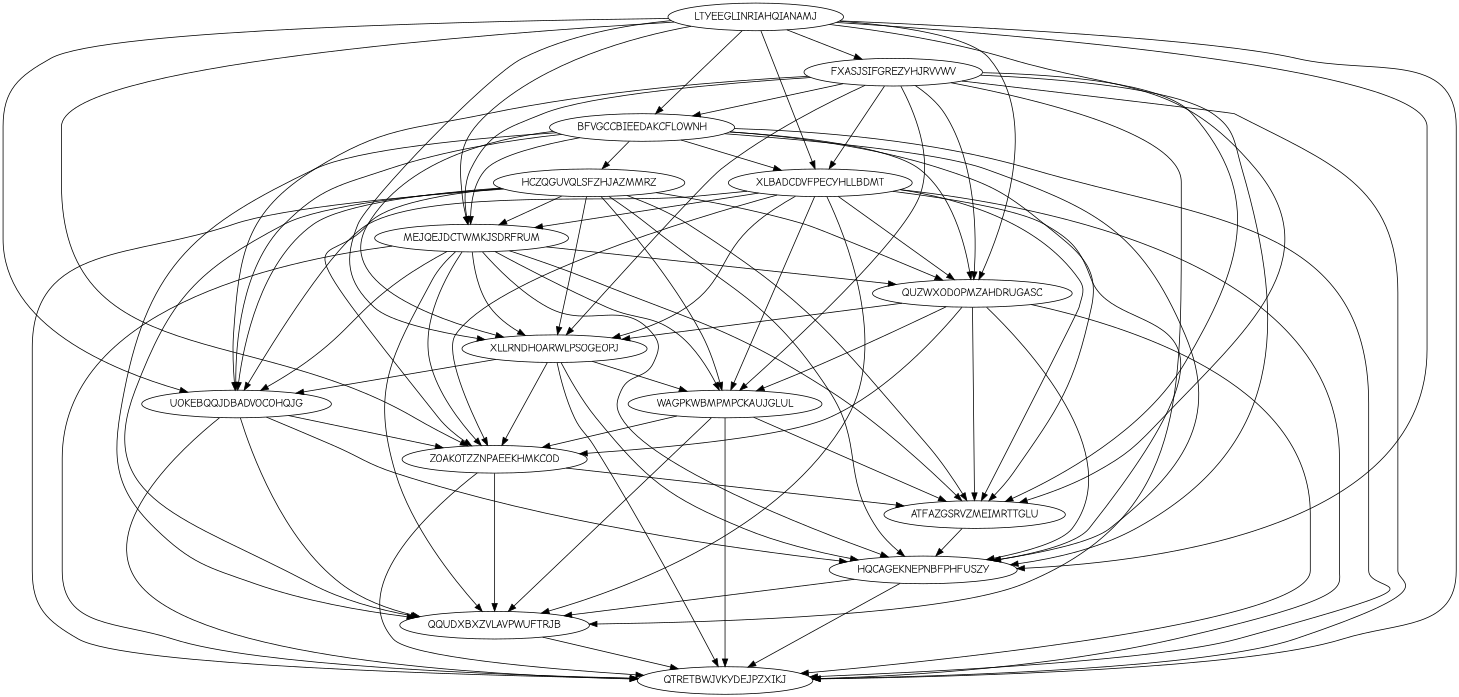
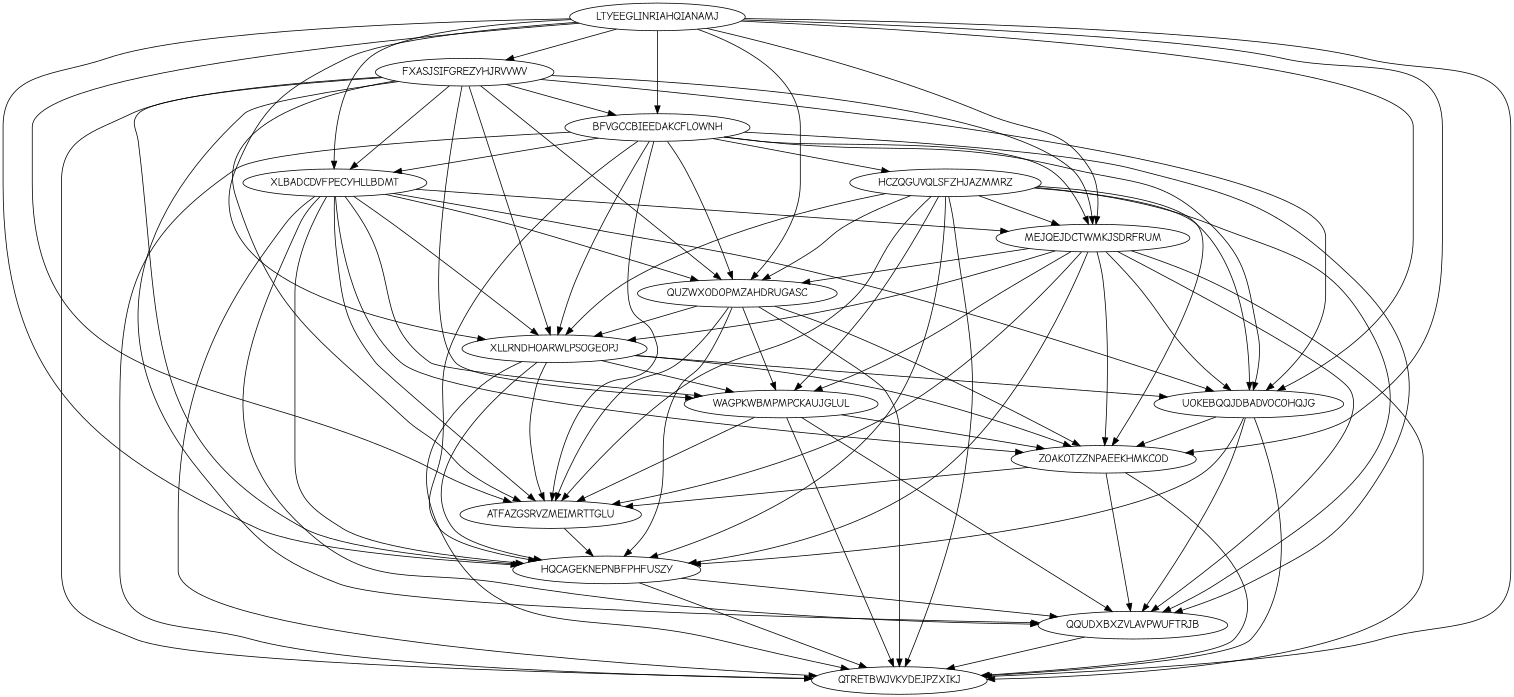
none -> (530, 427)
